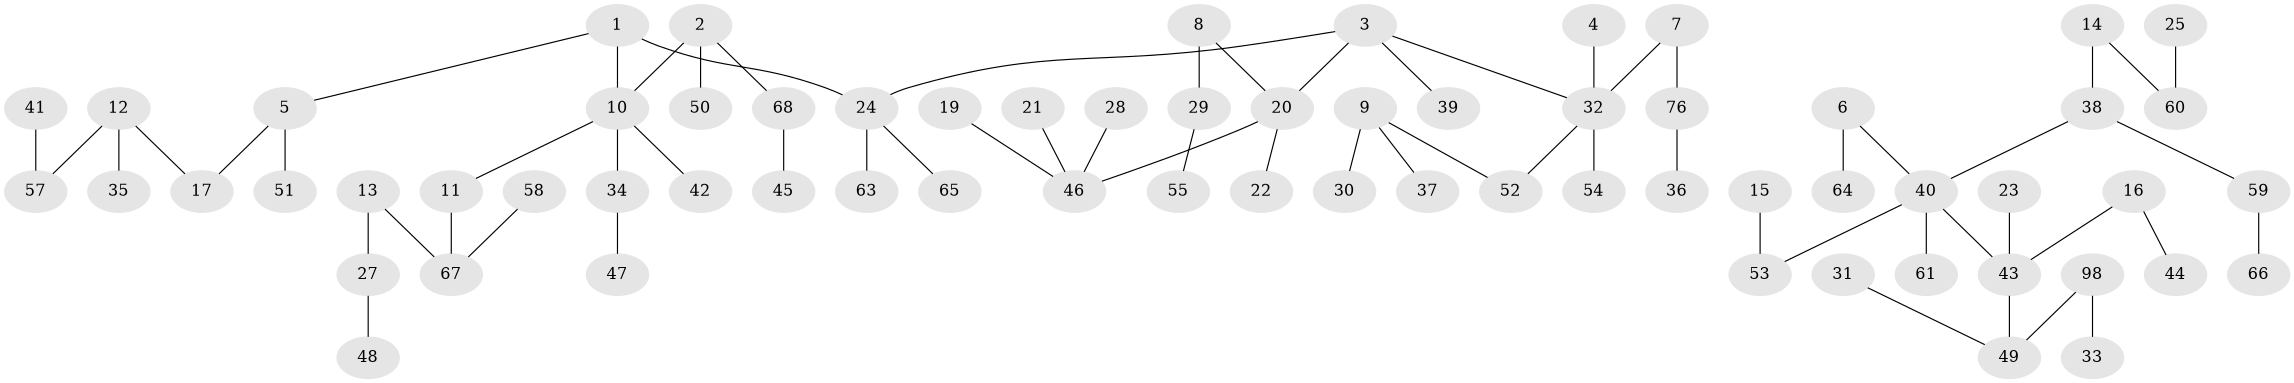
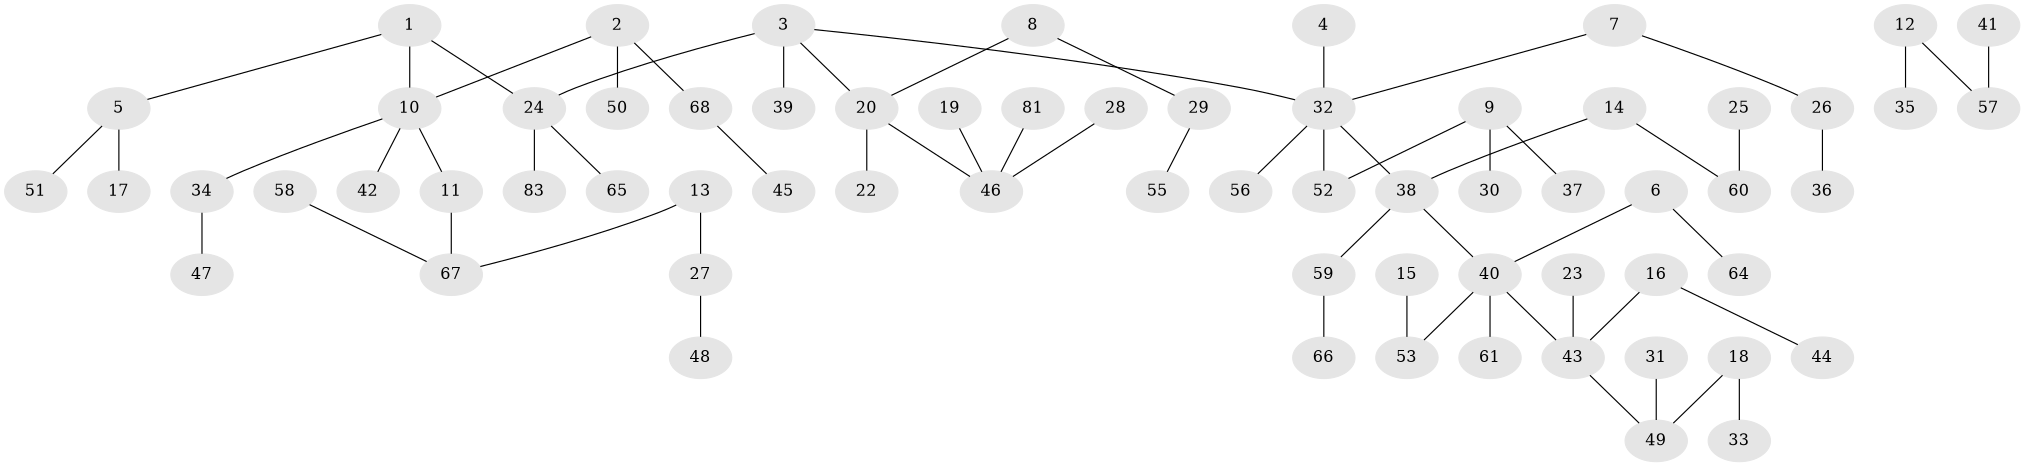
(1033, 108) -> (1033, 108)
(1677, 108) -> (1822, 108)
(160, 150) -> none
none -> (1365, 150)
(867, 192) -> (534, 192)
(1594, 192) -> (1241, 192)
(2093, 275) -> (1739, 358)
